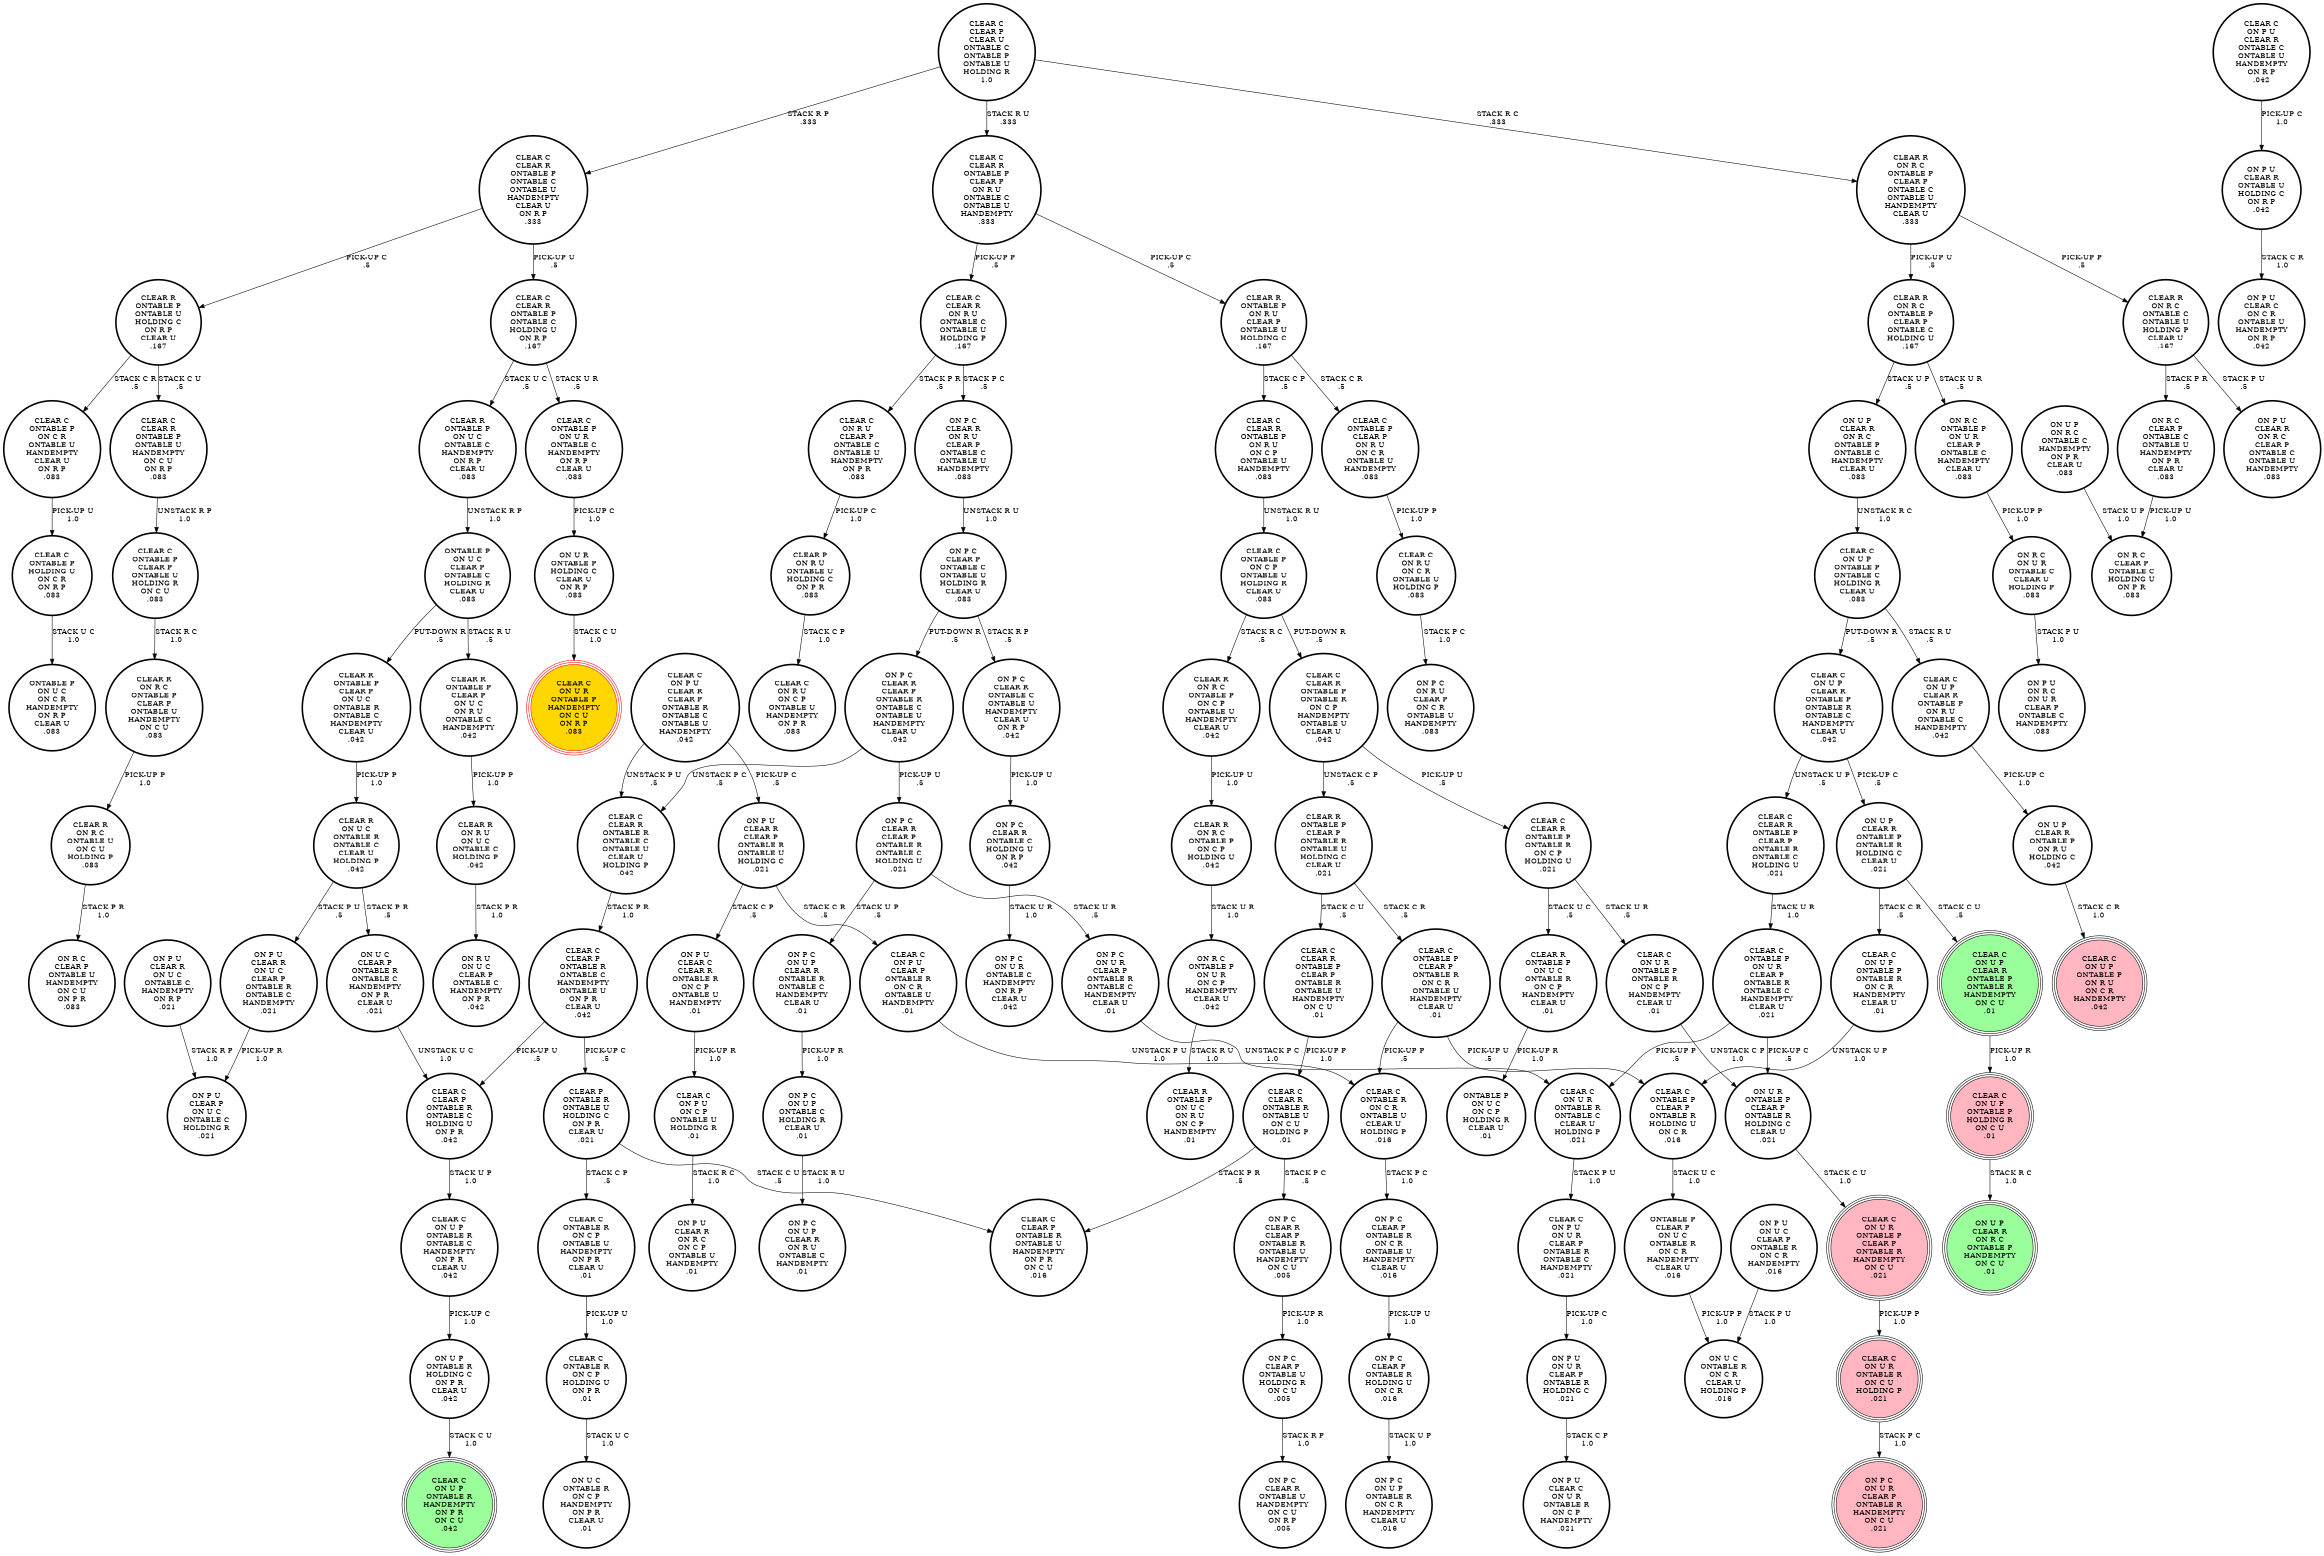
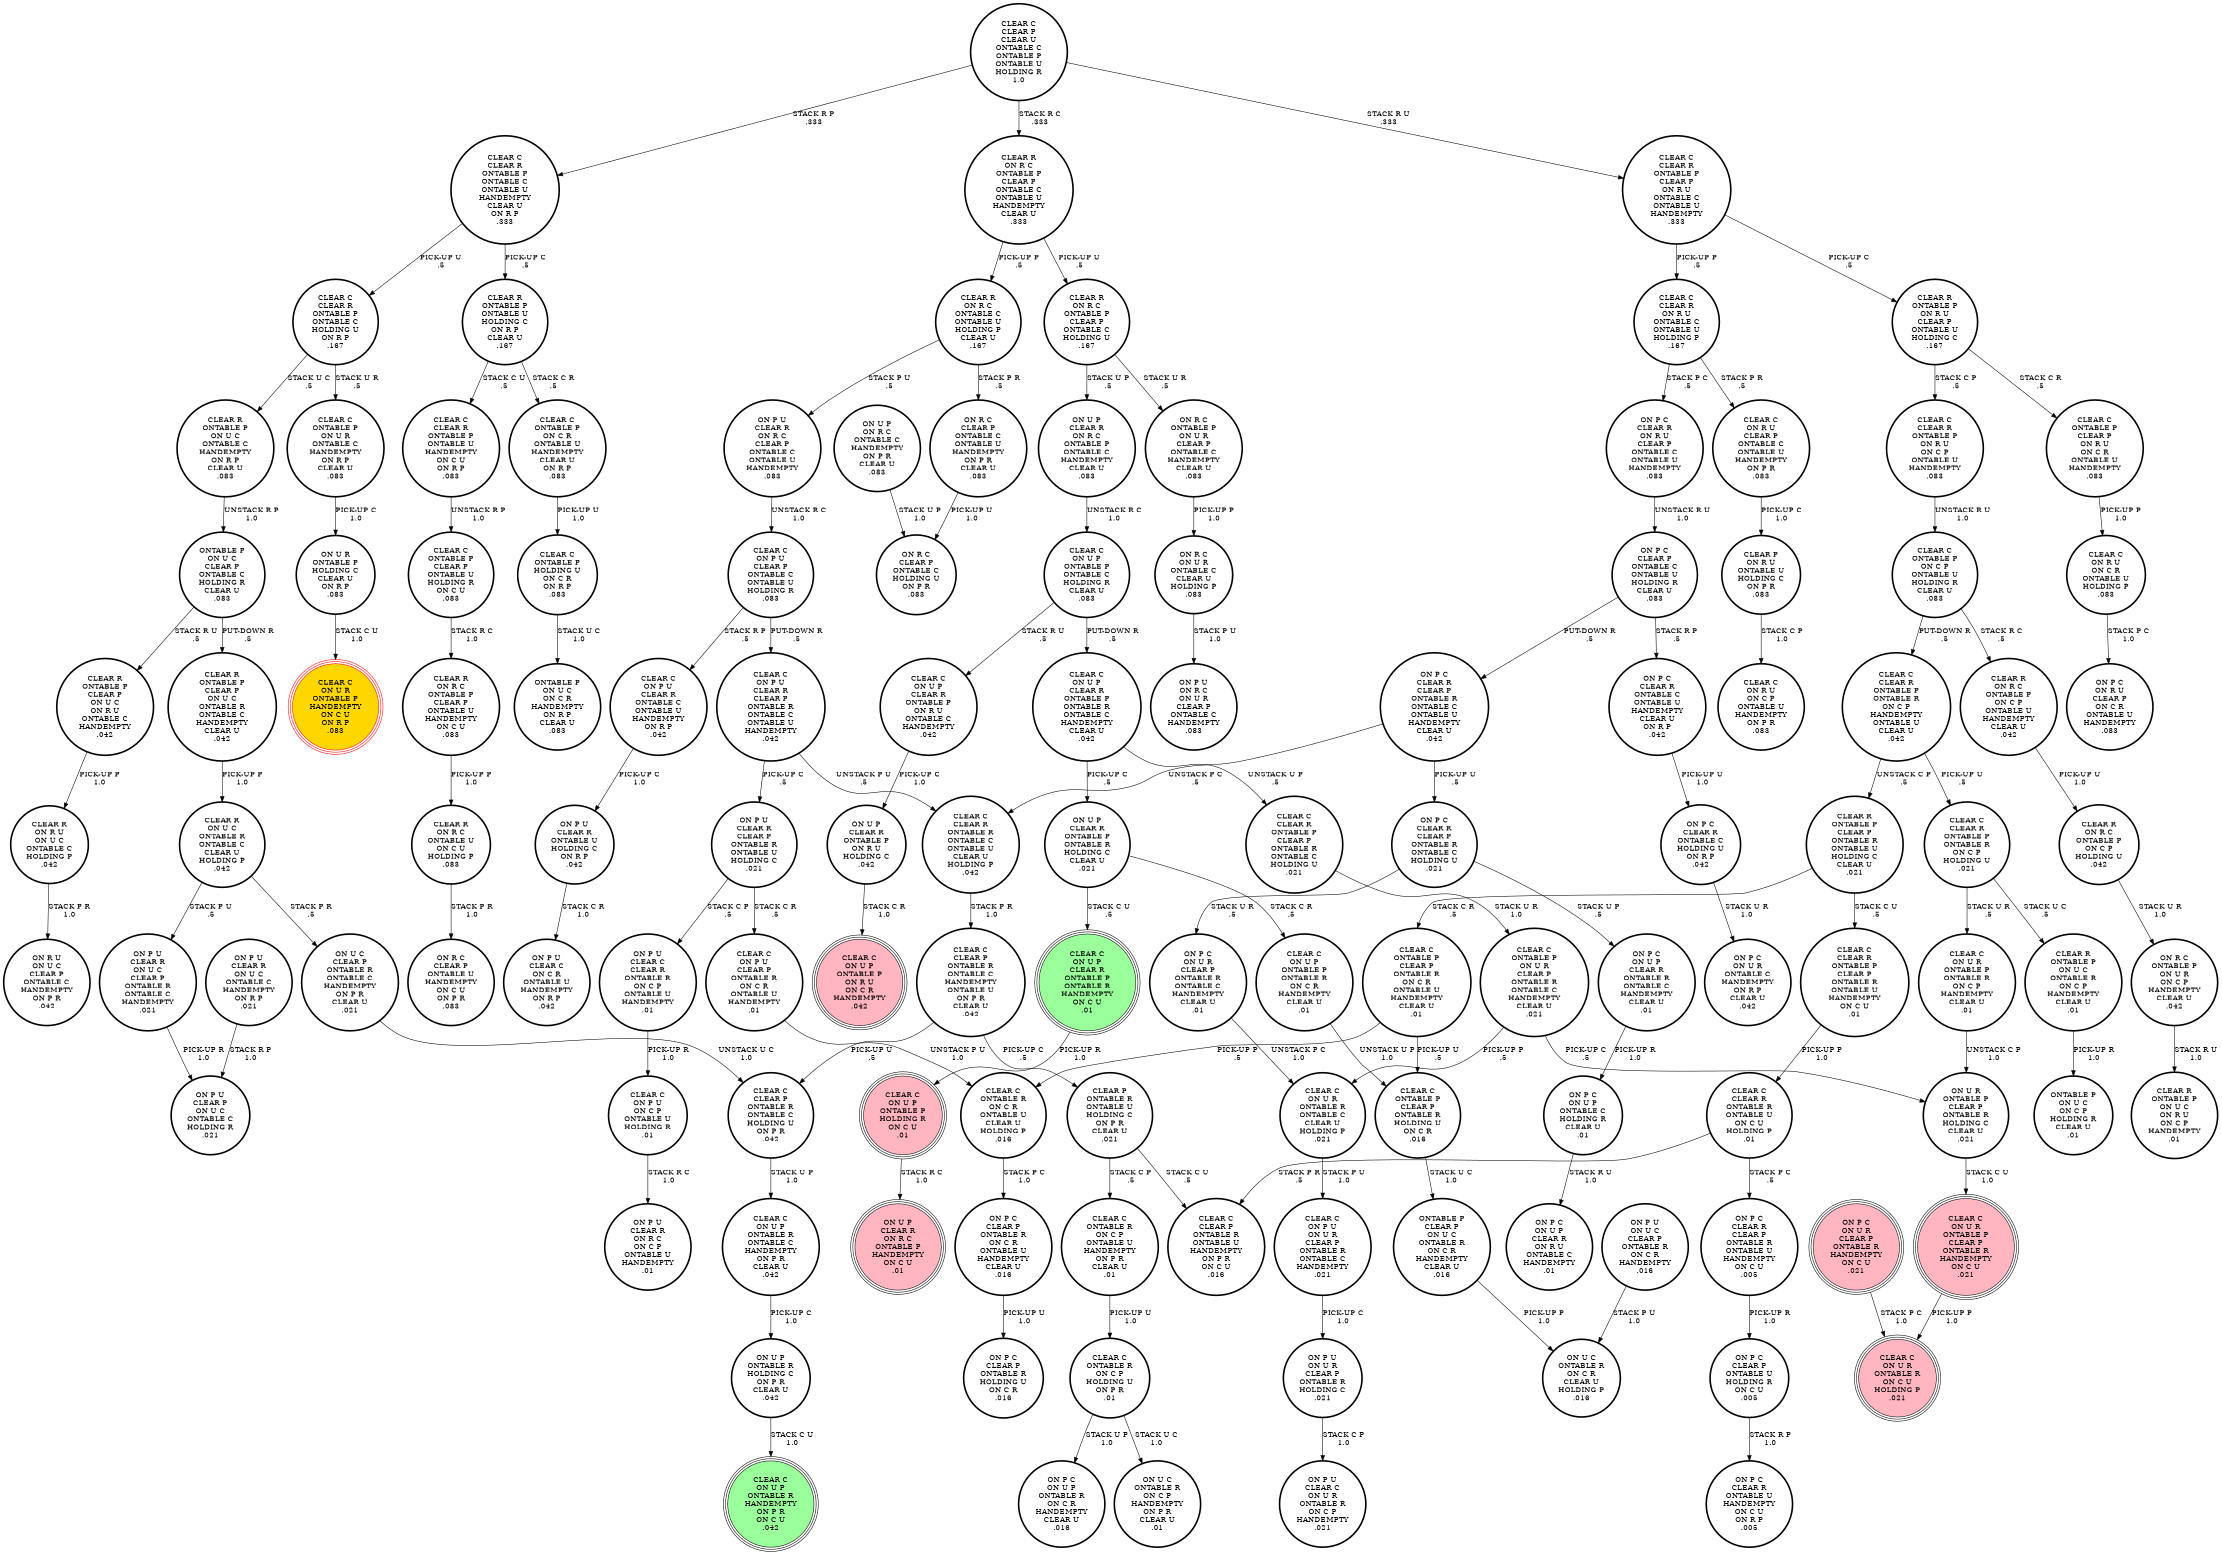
none -> (771, 575)
(1990, 1248) -> (898, 1247)
(1879, 1437) -> (1877, 1312)
(1389, 1438) -> (1084, 1436)
